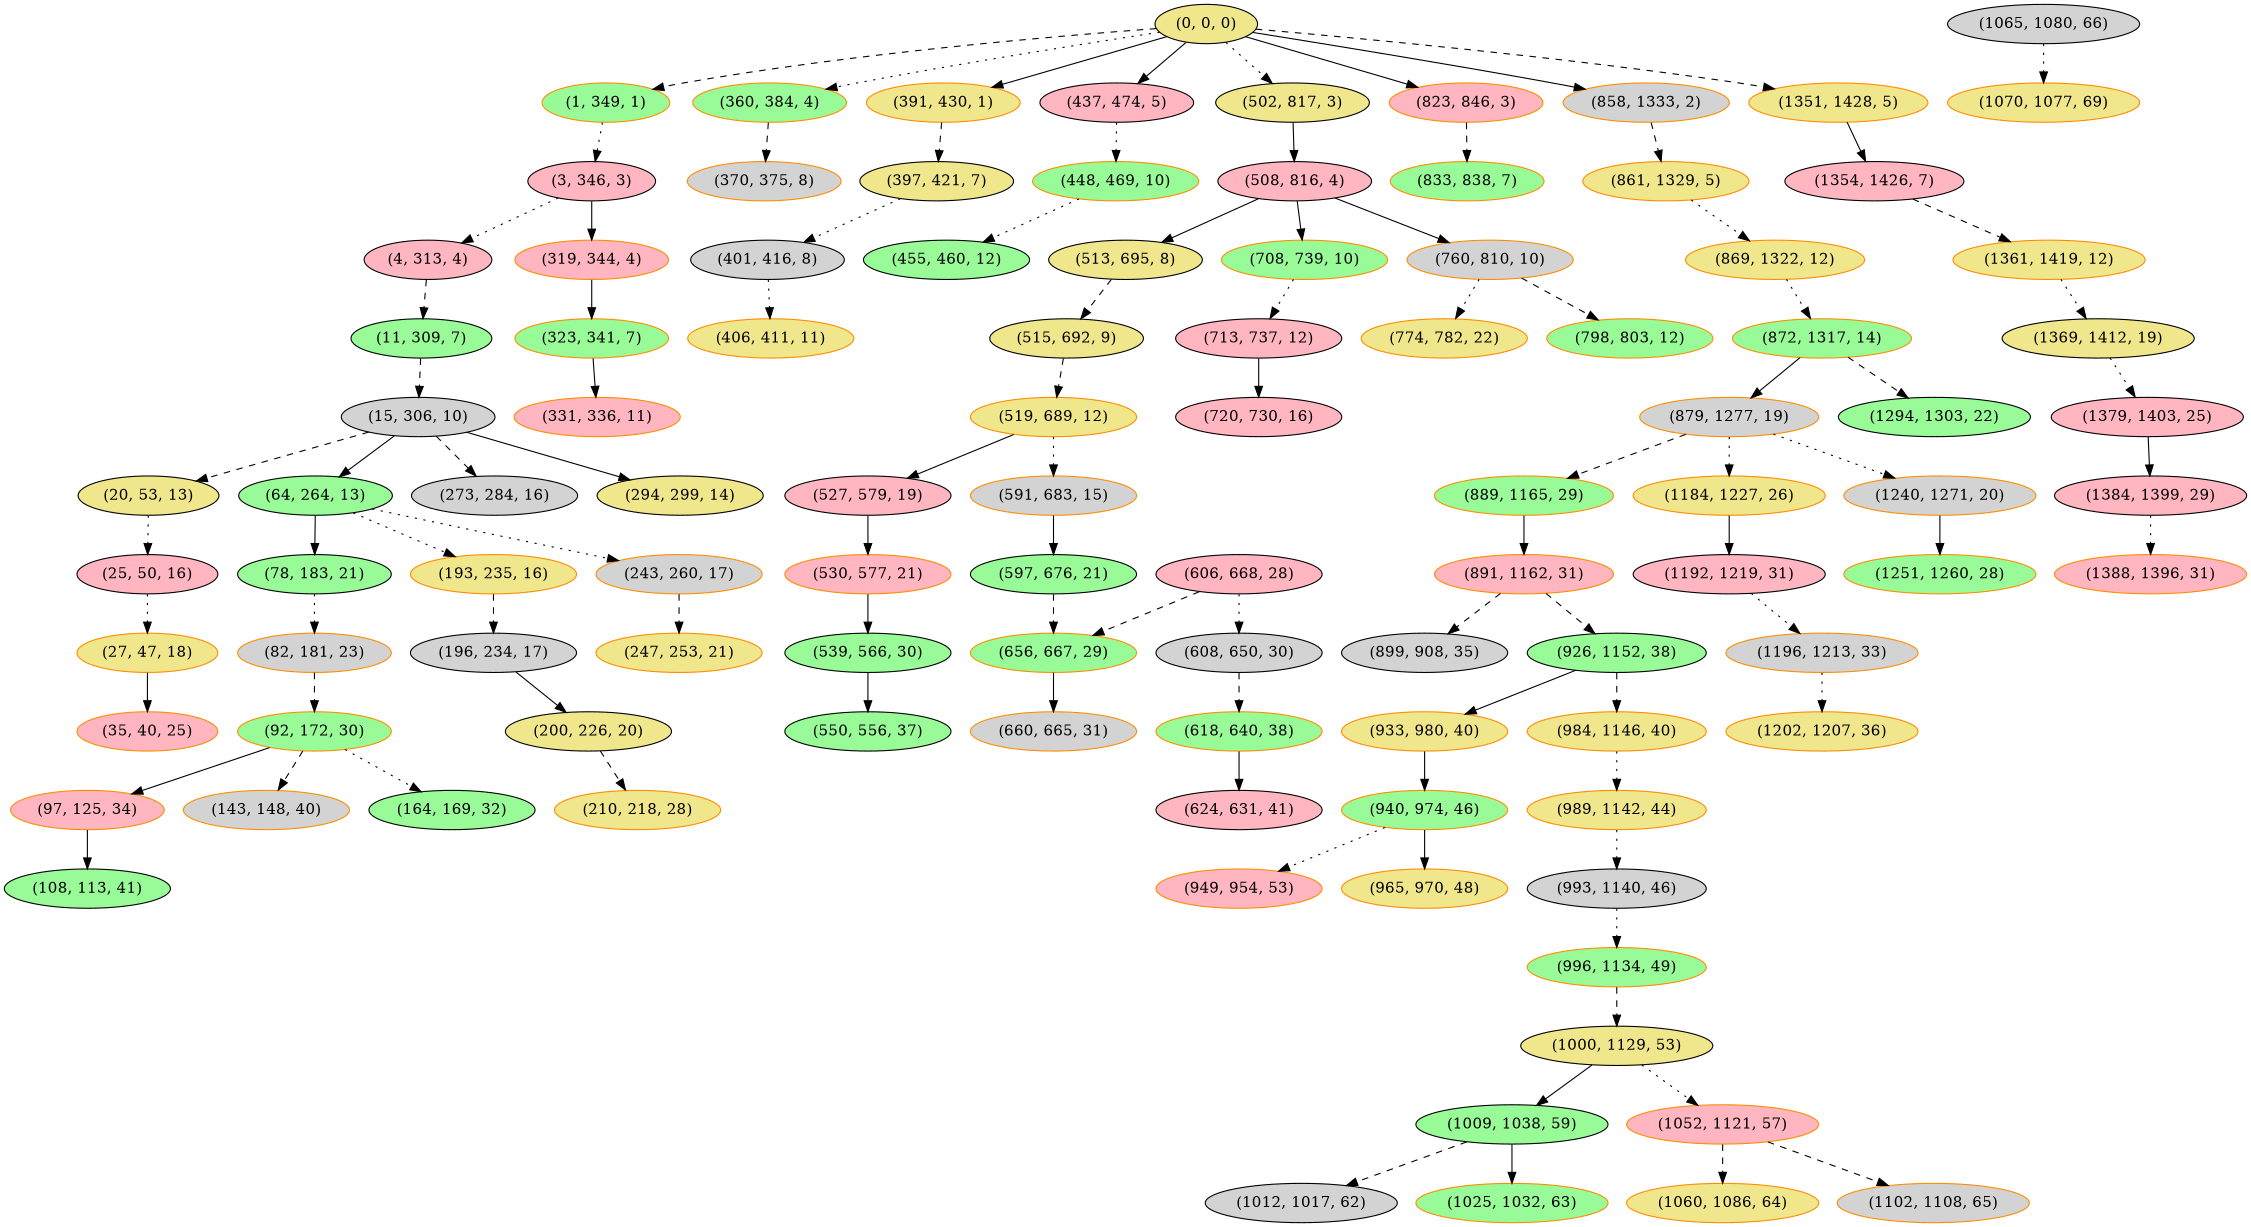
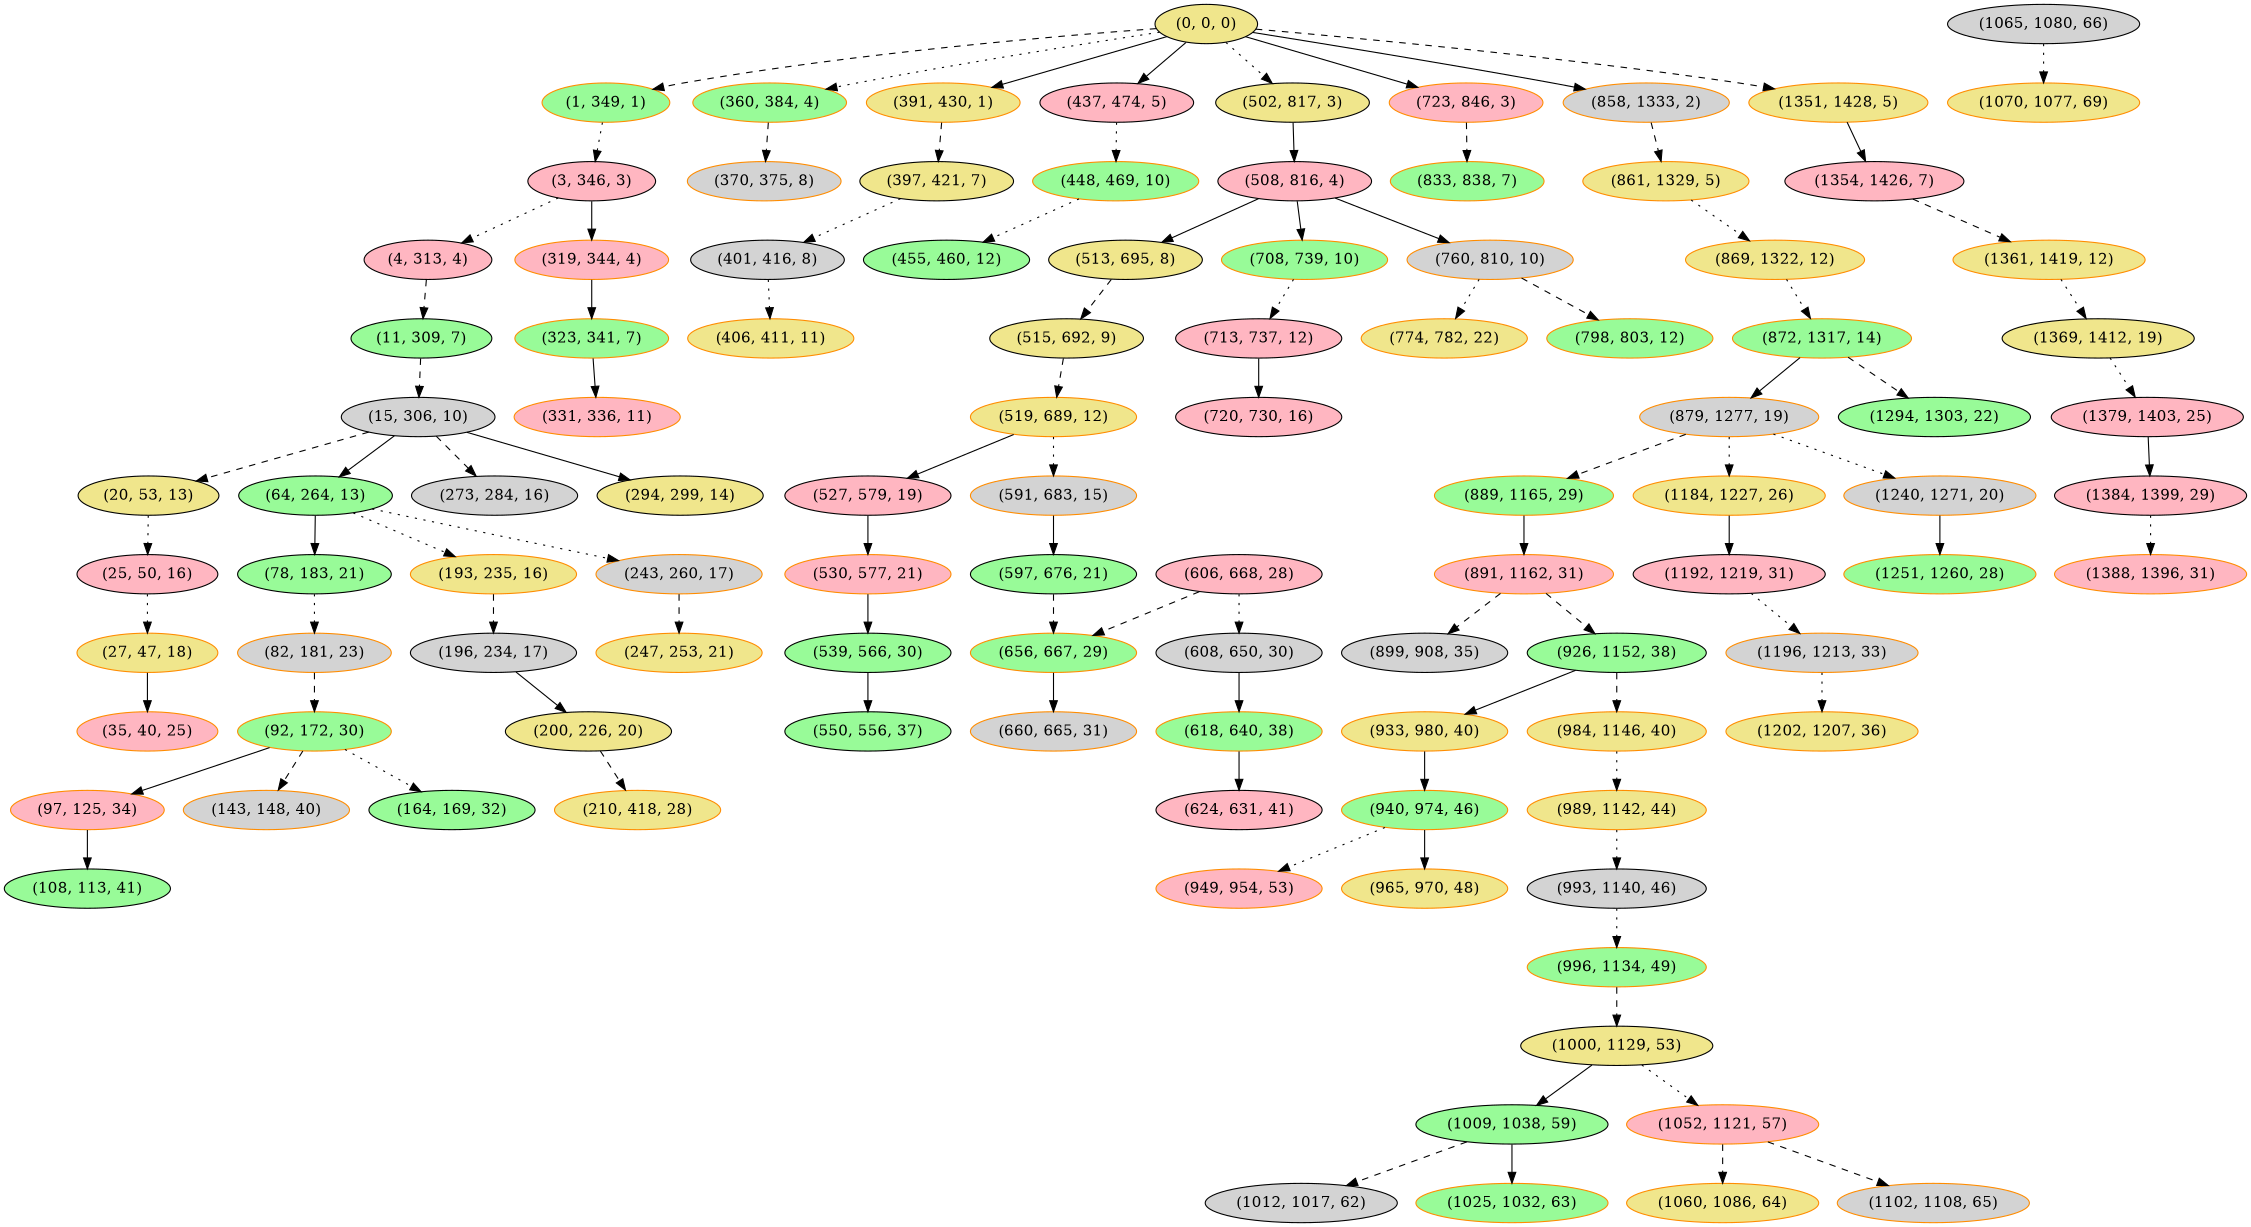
(1466, 103) -> (1466, 103)
(1239, 687) -> (1239, 687)
(638, 810) -> (638, 810)
